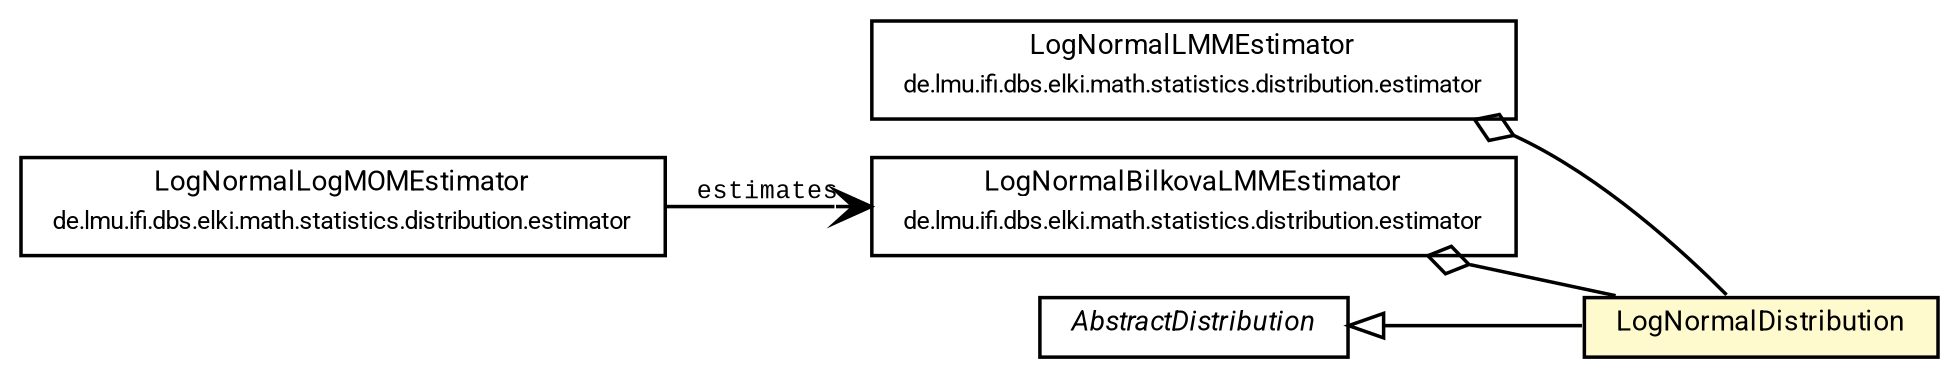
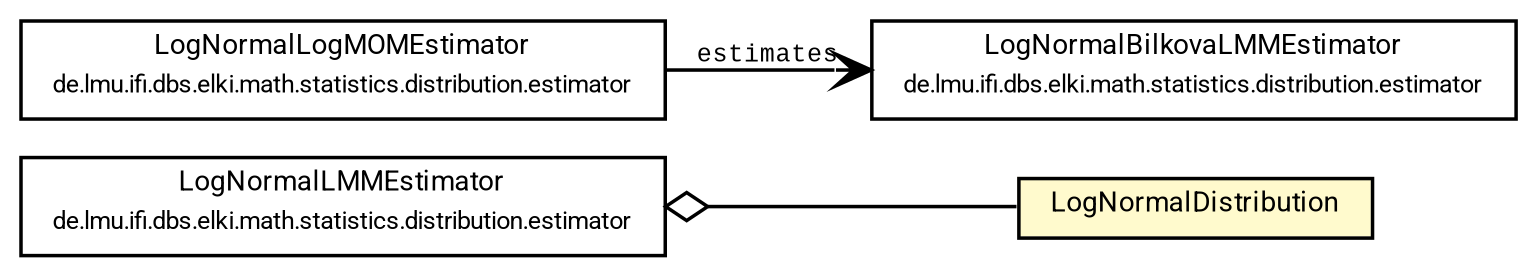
(1543, 280) -> none
(1194, 326) -> none
